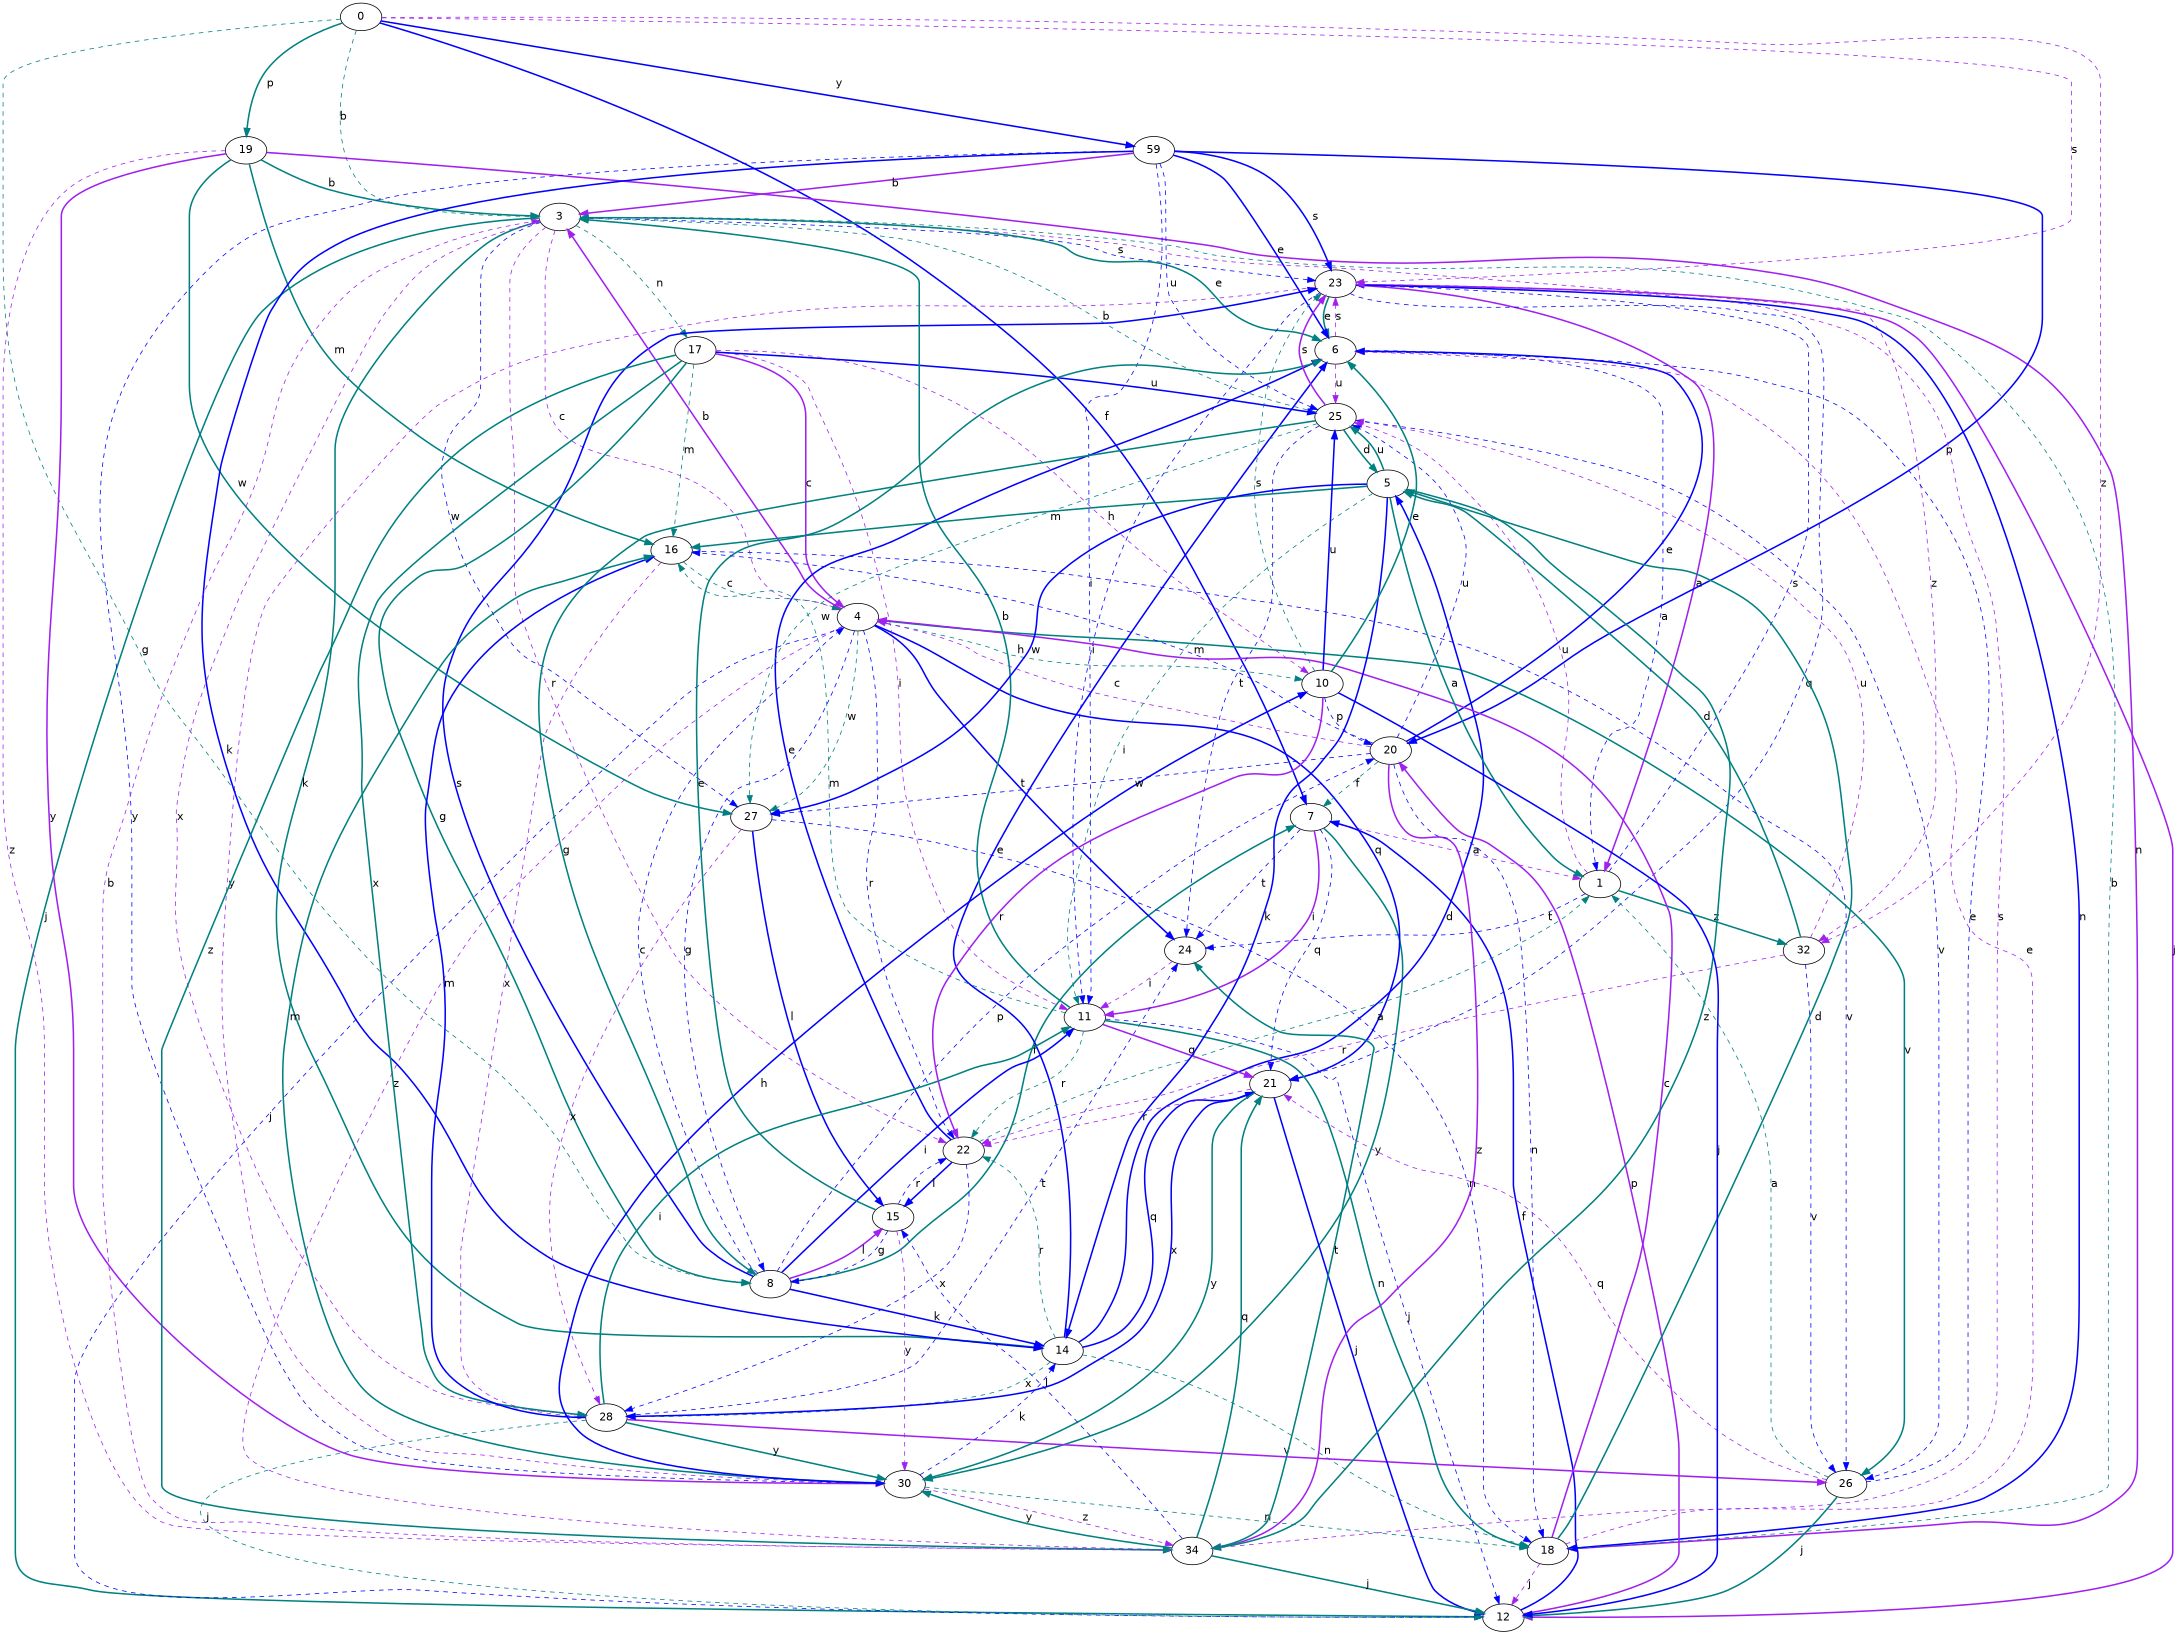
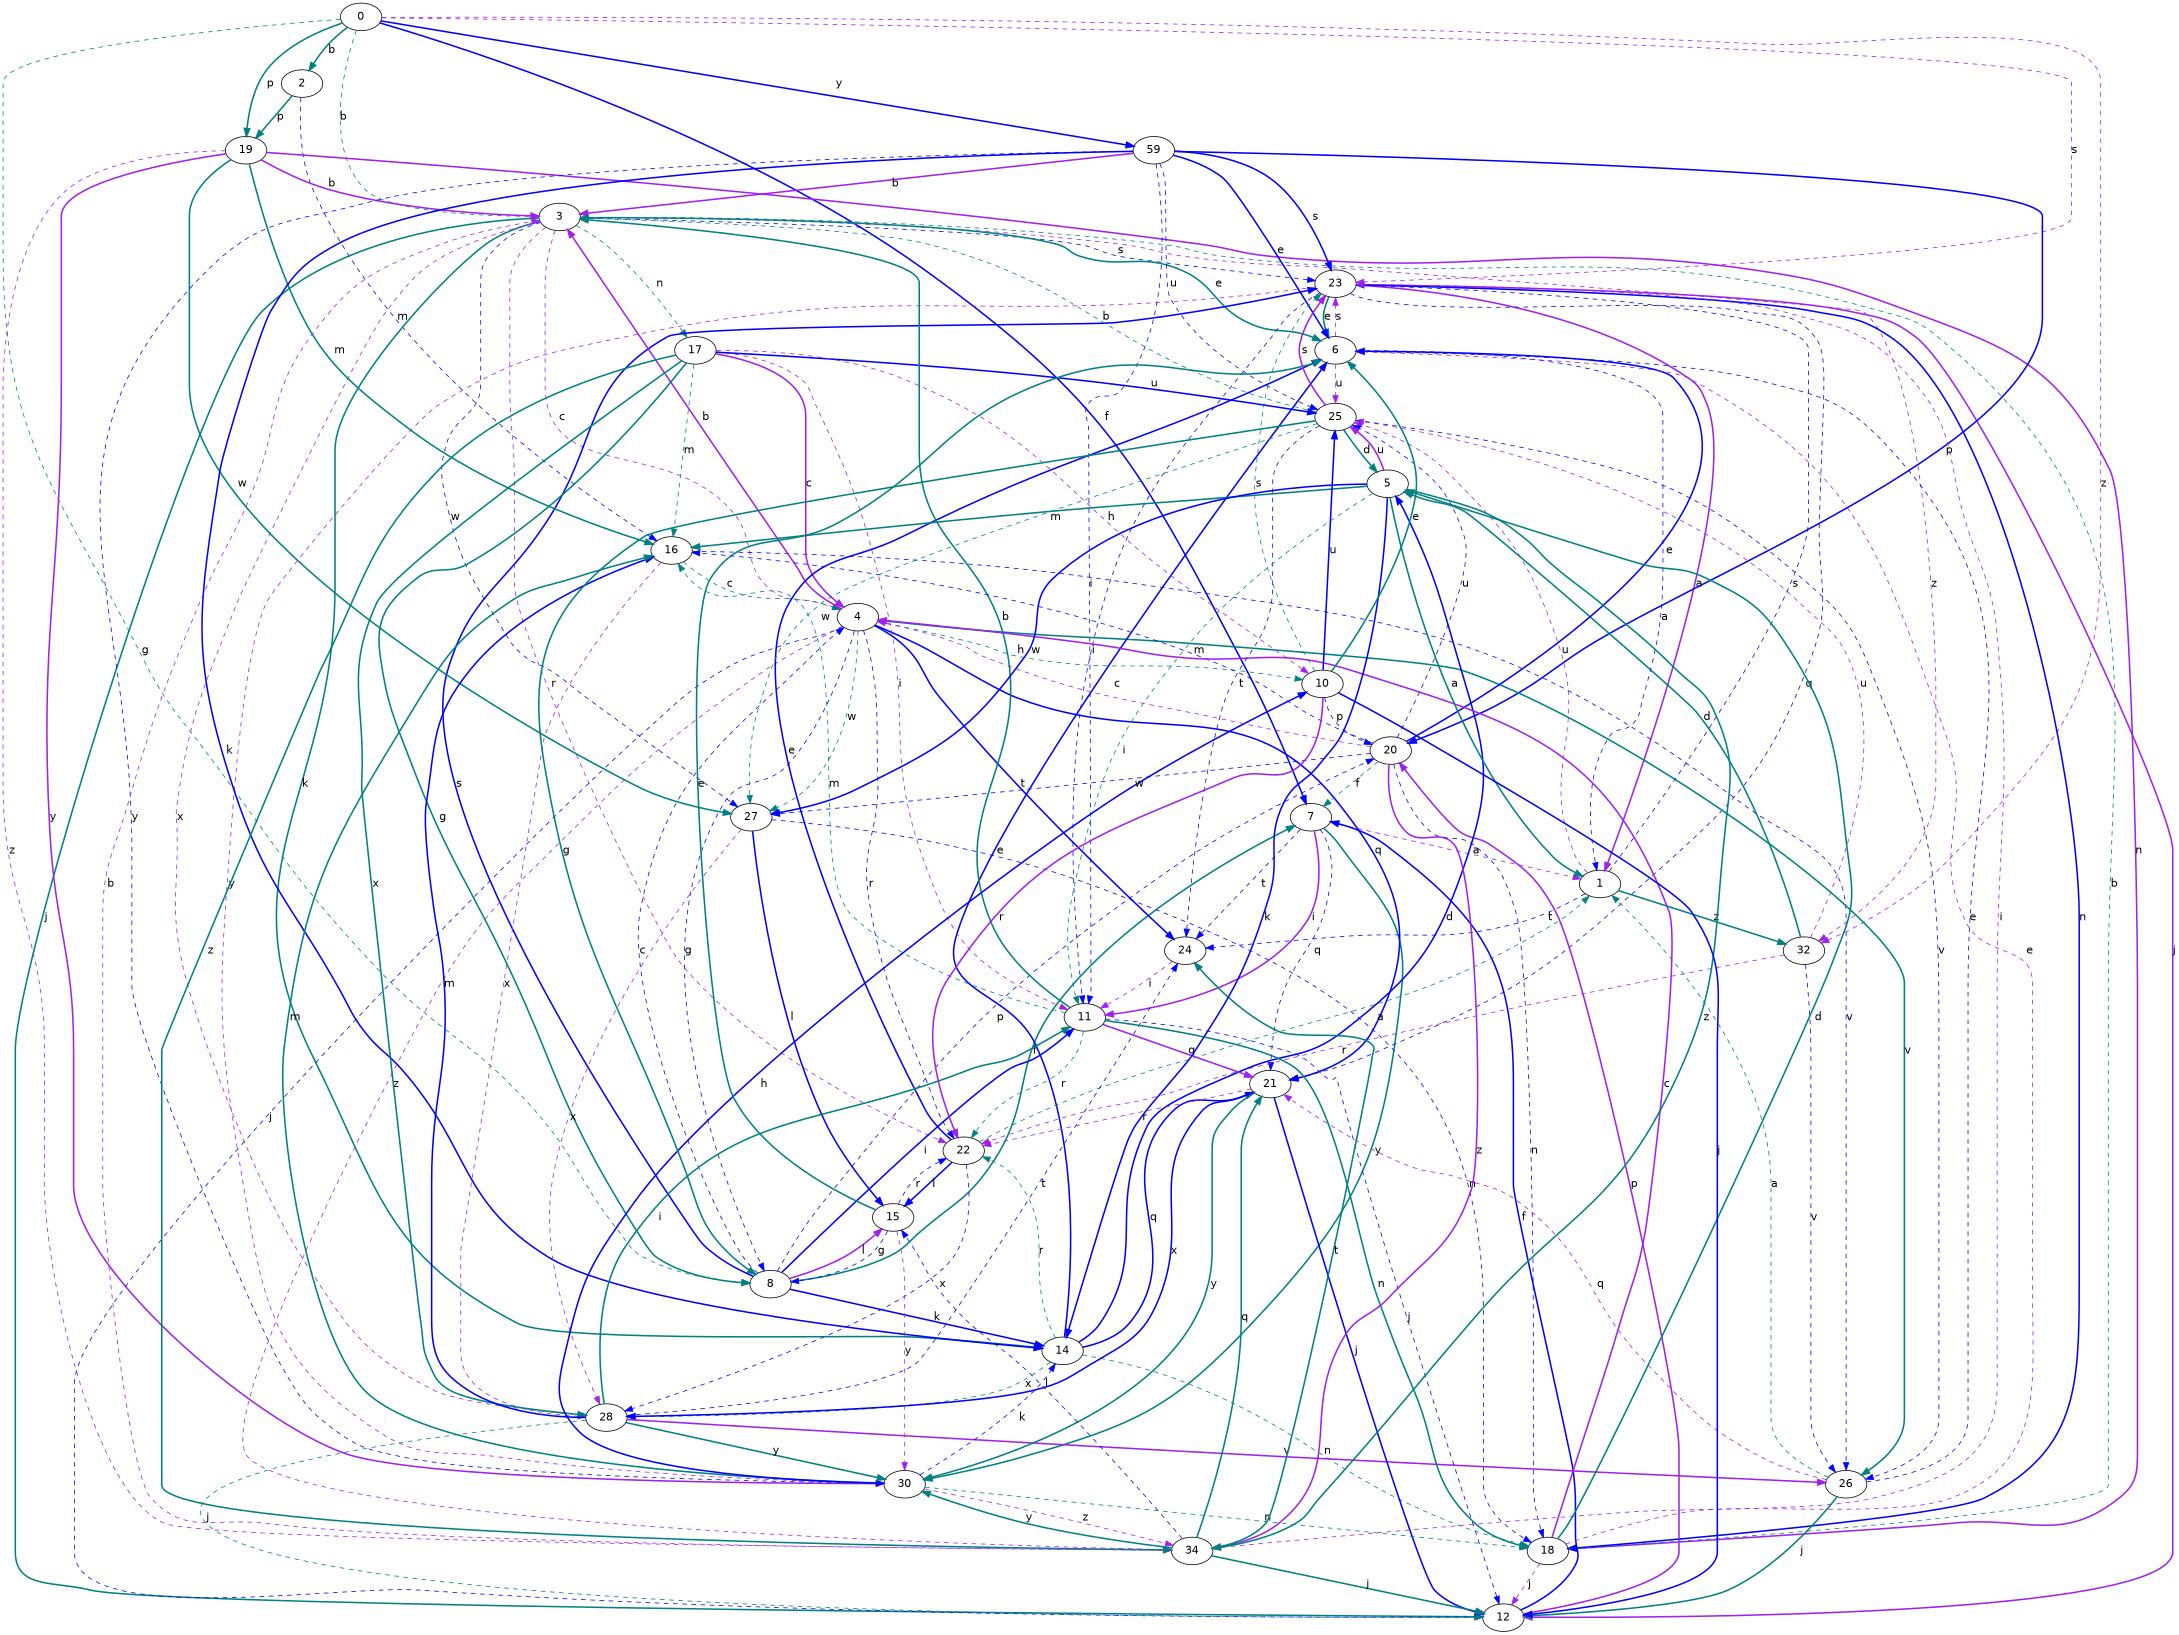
none -> (302, 84)
(365, 198) -> (365, 198)
(1374, 448) -> (1374, 448)
(2001, 917) -> (2001, 917)
